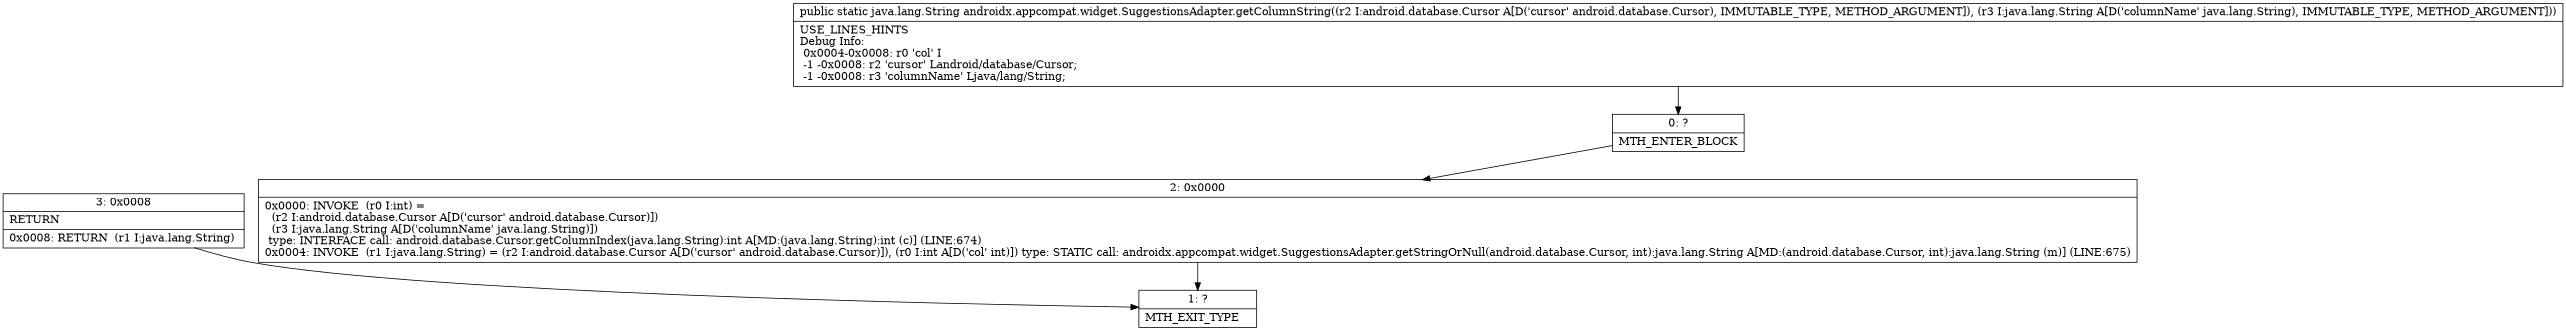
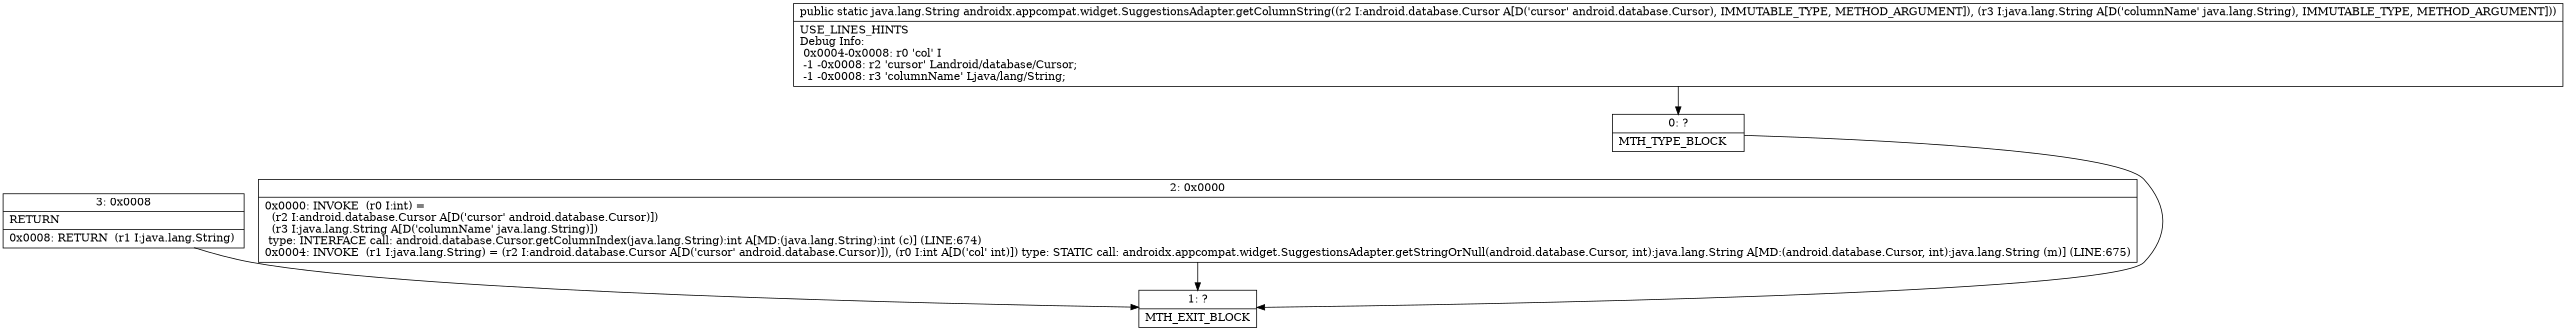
(1678, 142) -> (1672, 142)
(1521, 162) -> (1954, 287)
(1192, 318) -> (1198, 318)
